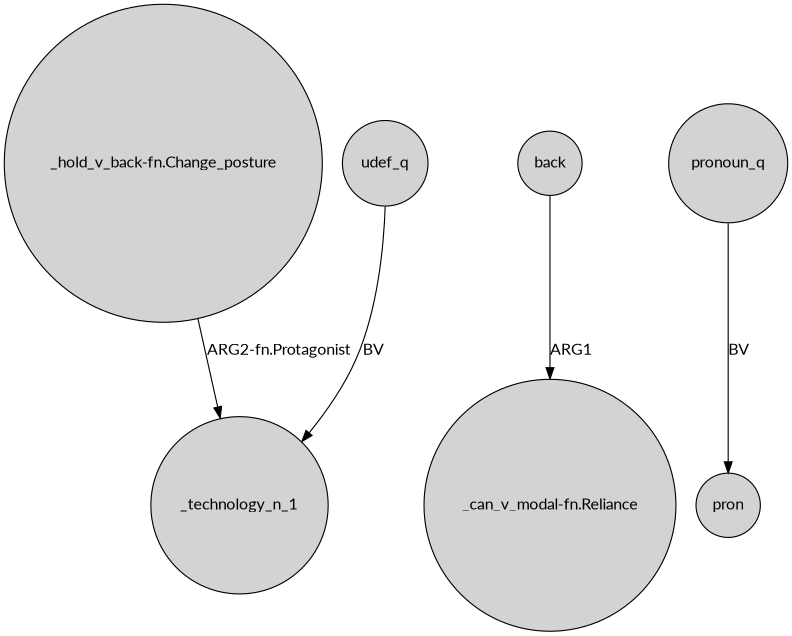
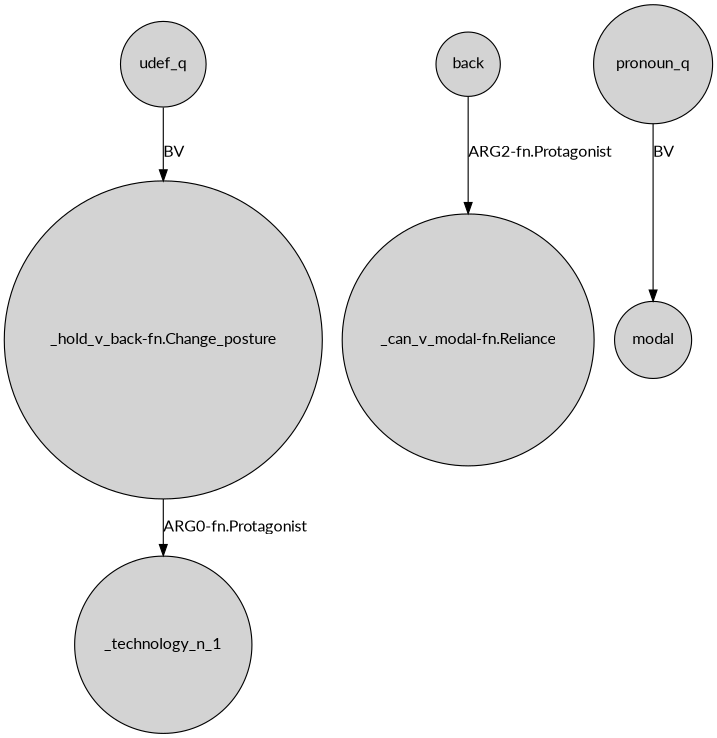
(368, 327) -> (163, 139)
(279, 351) -> (236, 527)
(571, 351) -> (540, 153)
(728, 505) -> (653, 340)
